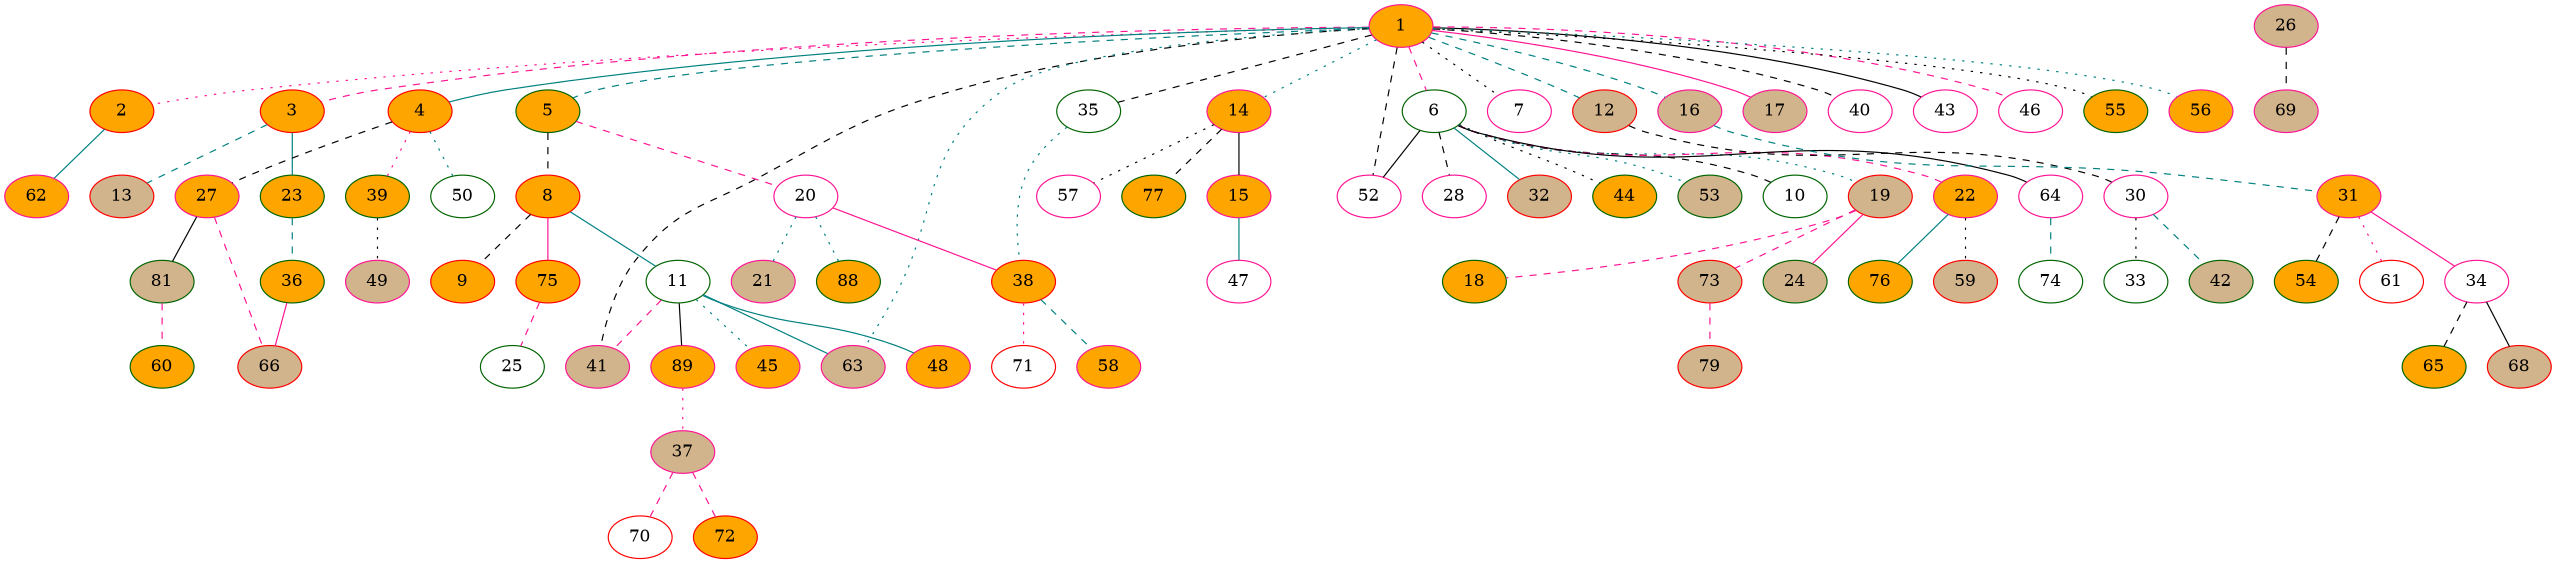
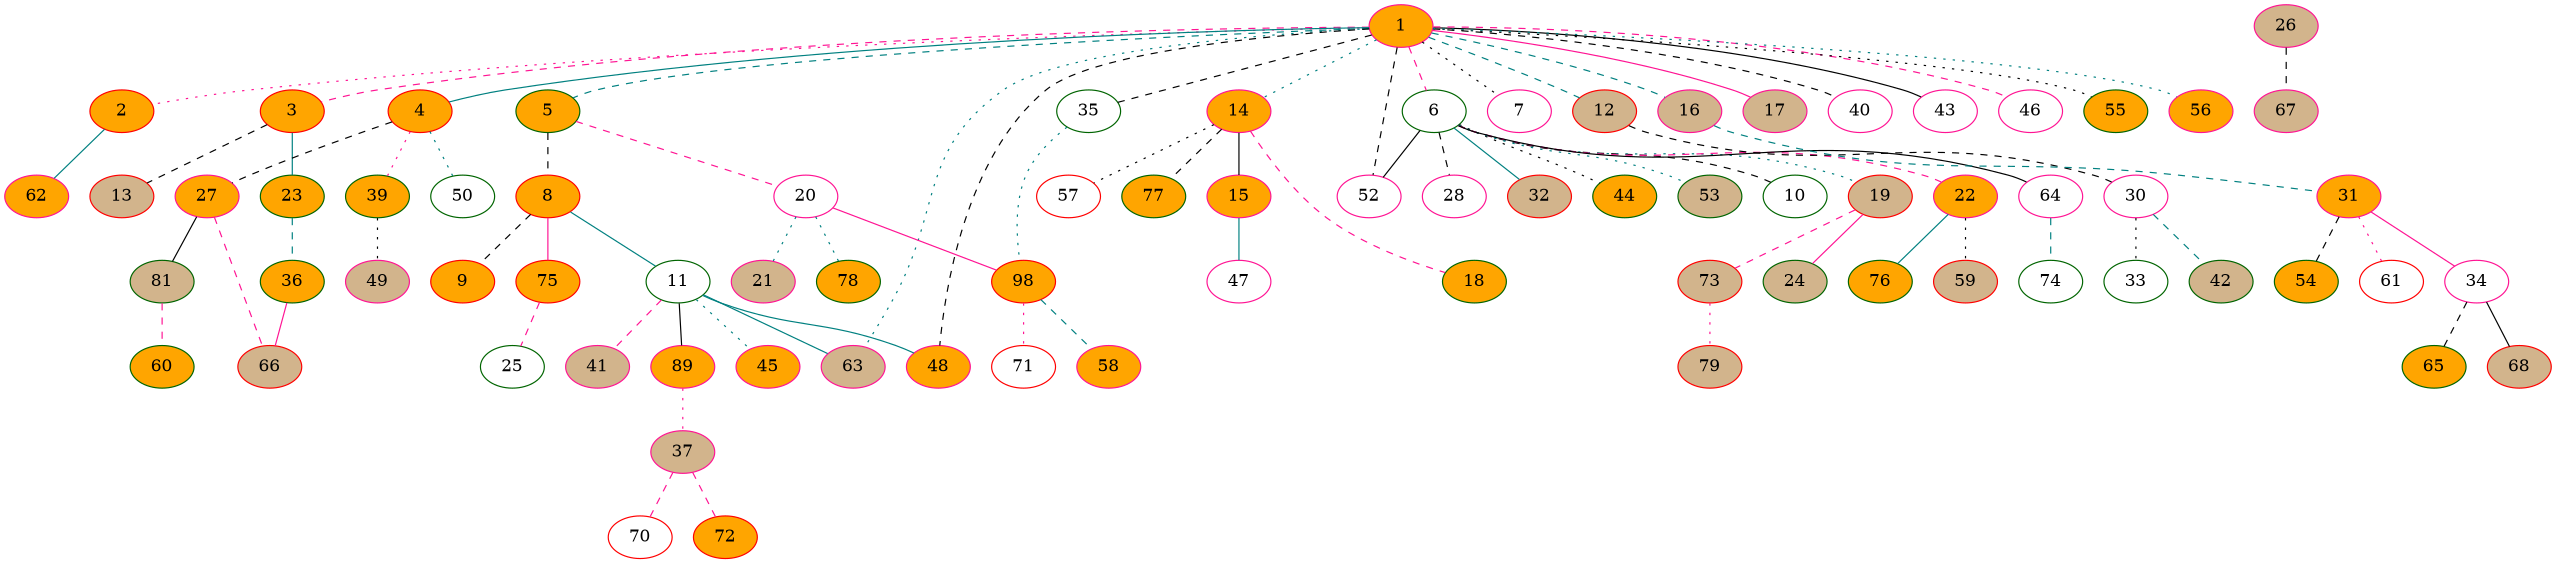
(936, 96) -> (1067, 78)
(2286, 111) -> (2286, 111)
(207, 154) -> (207, 154)
(1069, 196) -> (1069, 196)
(1683, 254) -> (1333, 222)
(848, 282) -> (848, 282)
(1024, 282) -> (1024, 282)
(1710, 324) -> (1710, 324)
